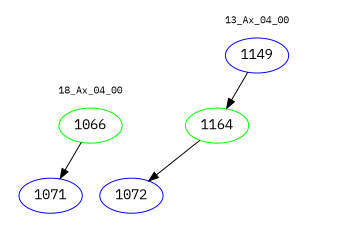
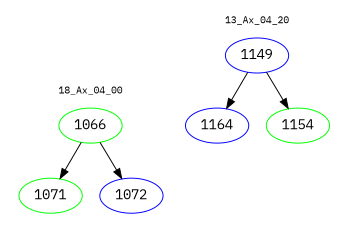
(258, 21) -> (258, 21)
(217, 126) -> (217, 126)
none -> (298, 126)
(178, 158) -> (108, 156)
(51, 196) -> (51, 196)
